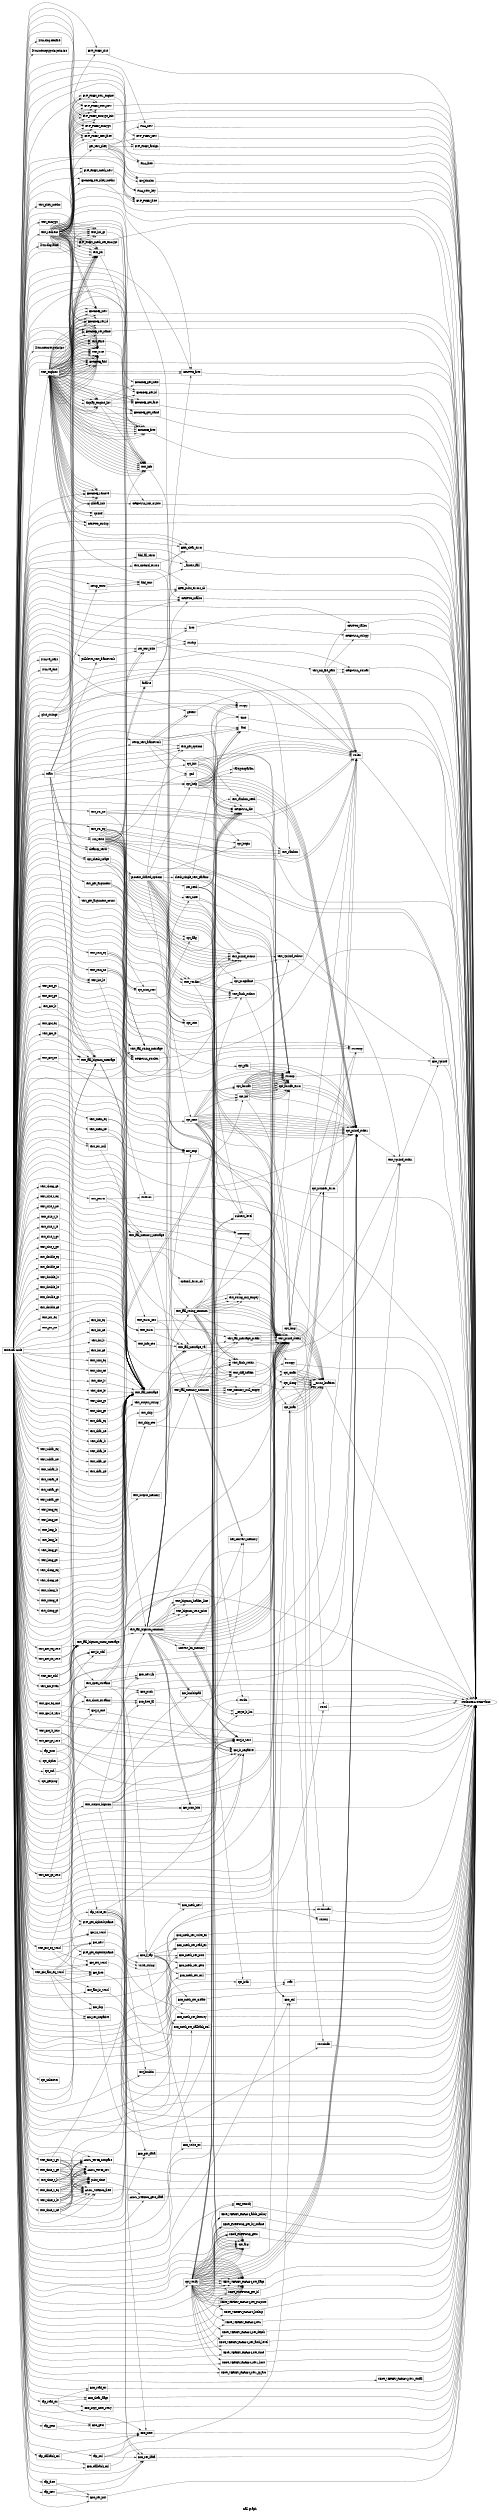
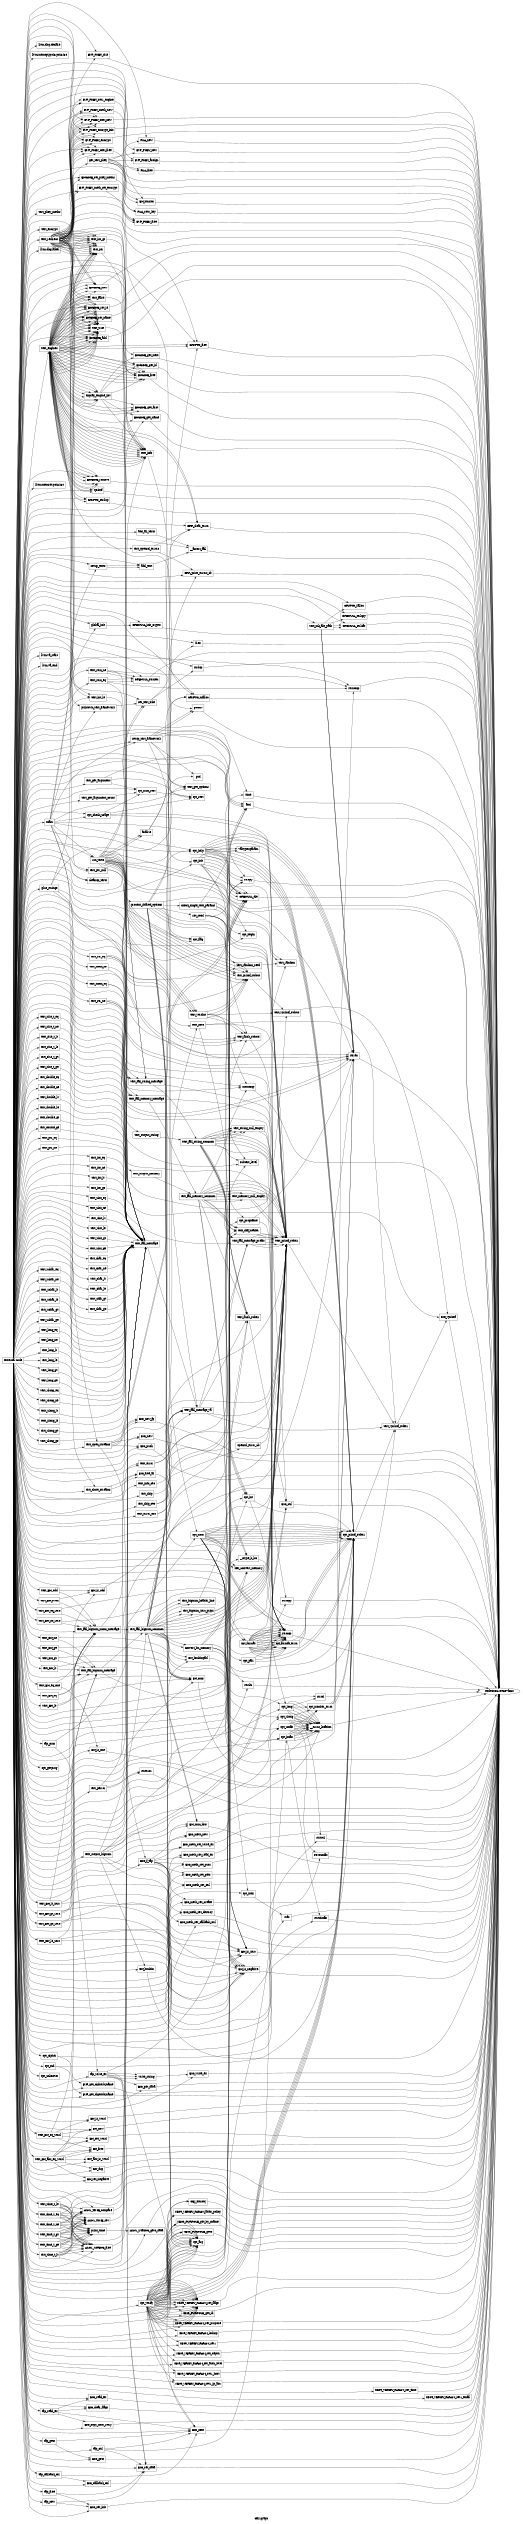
(309, 1192) -> (491, 1133)
none -> (146, 1436)
none -> (29, 1788)
(200, 2320) -> (162, 2363)
